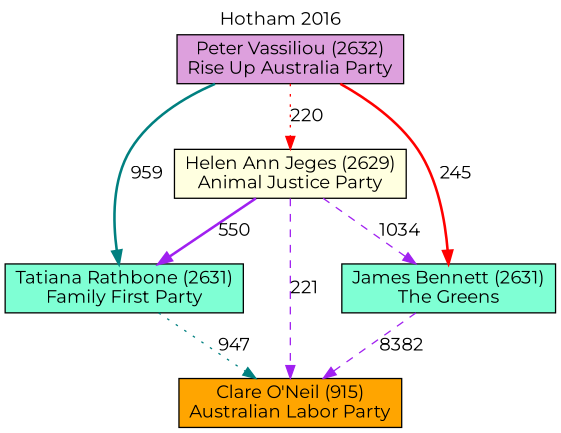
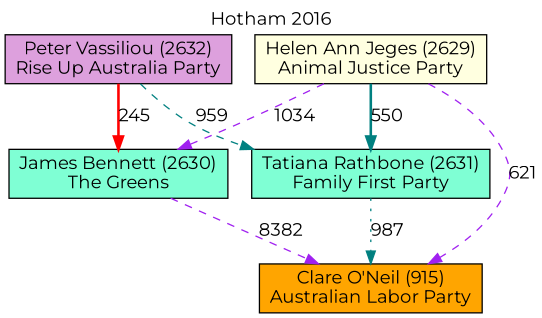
(290, 110) -> none
(132, 148) -> (187, 121)
(213, 227) -> (371, 110)
(304, 288) -> (523, 174)
(449, 288) -> (118, 174)
(234, 346) -> (388, 231)
